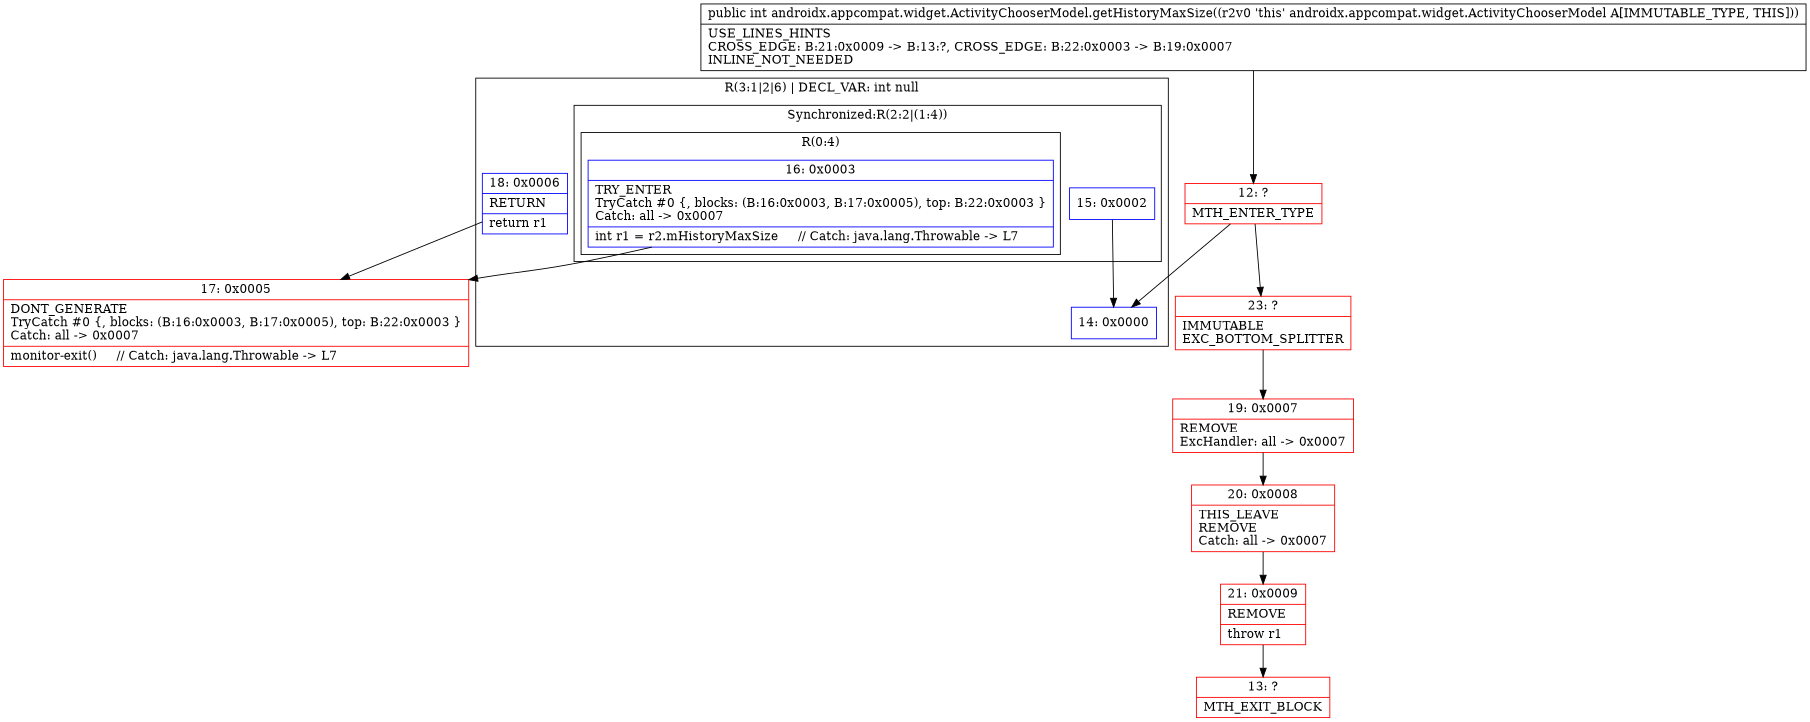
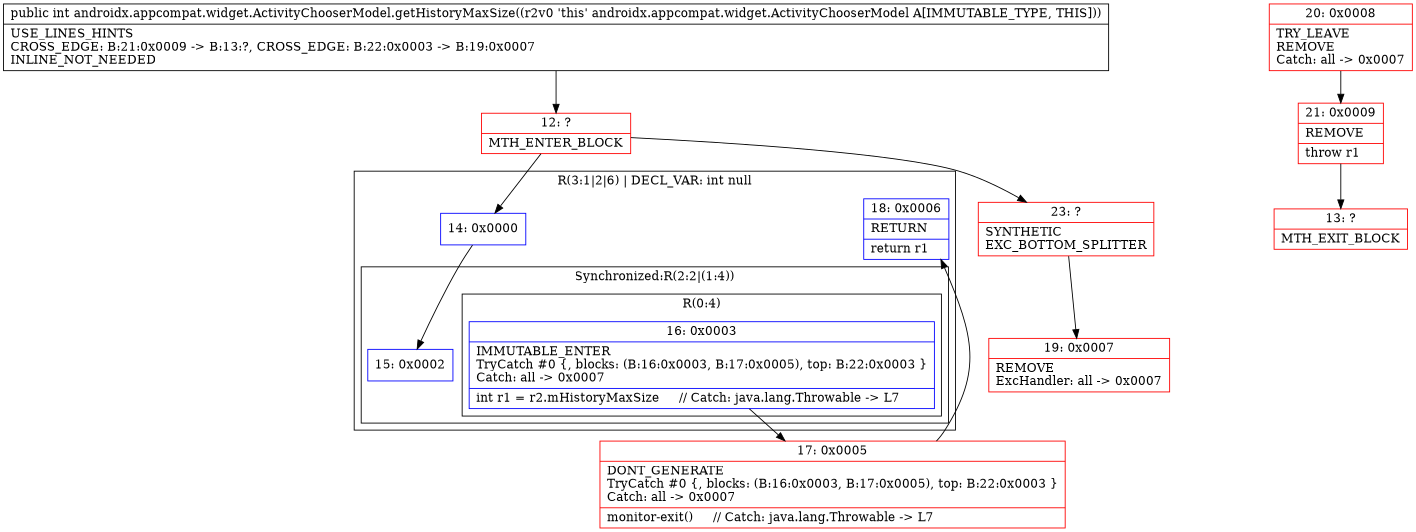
(634, 190) -> (544, 352)
(1253, 213) -> (556, 143)
(416, 249) -> (970, 356)
(1113, 255) -> (445, 292)
(1224, 326) -> (1024, 232)
(1263, 464) -> none
(1239, 515) -> (1314, 34)
